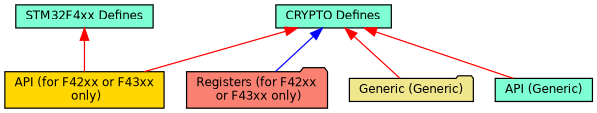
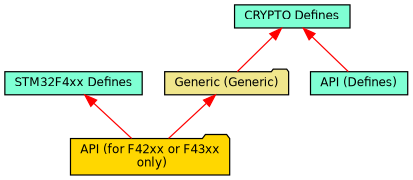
(215, 51) -> (187, 121)
(84, 90) -> (150, 157)
(257, 90) -> none
(544, 90) -> (359, 83)
